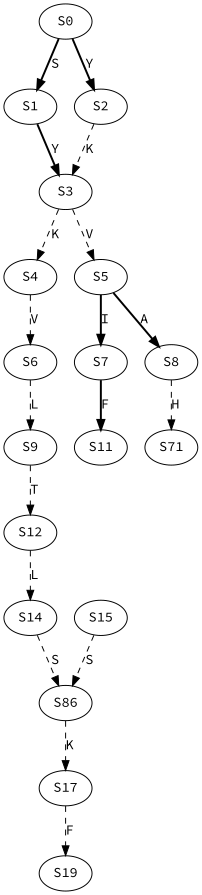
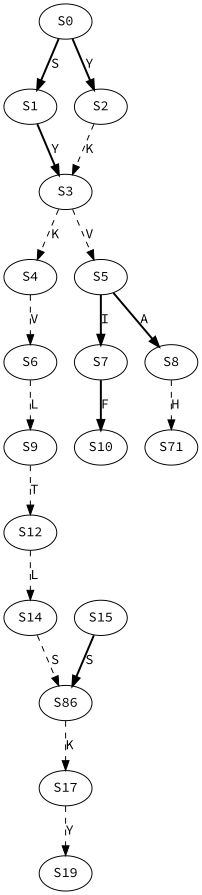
(101, 447) -> (101, 447)
(85, 656) -> (85, 656)
(70, 831) -> (70, 831)
